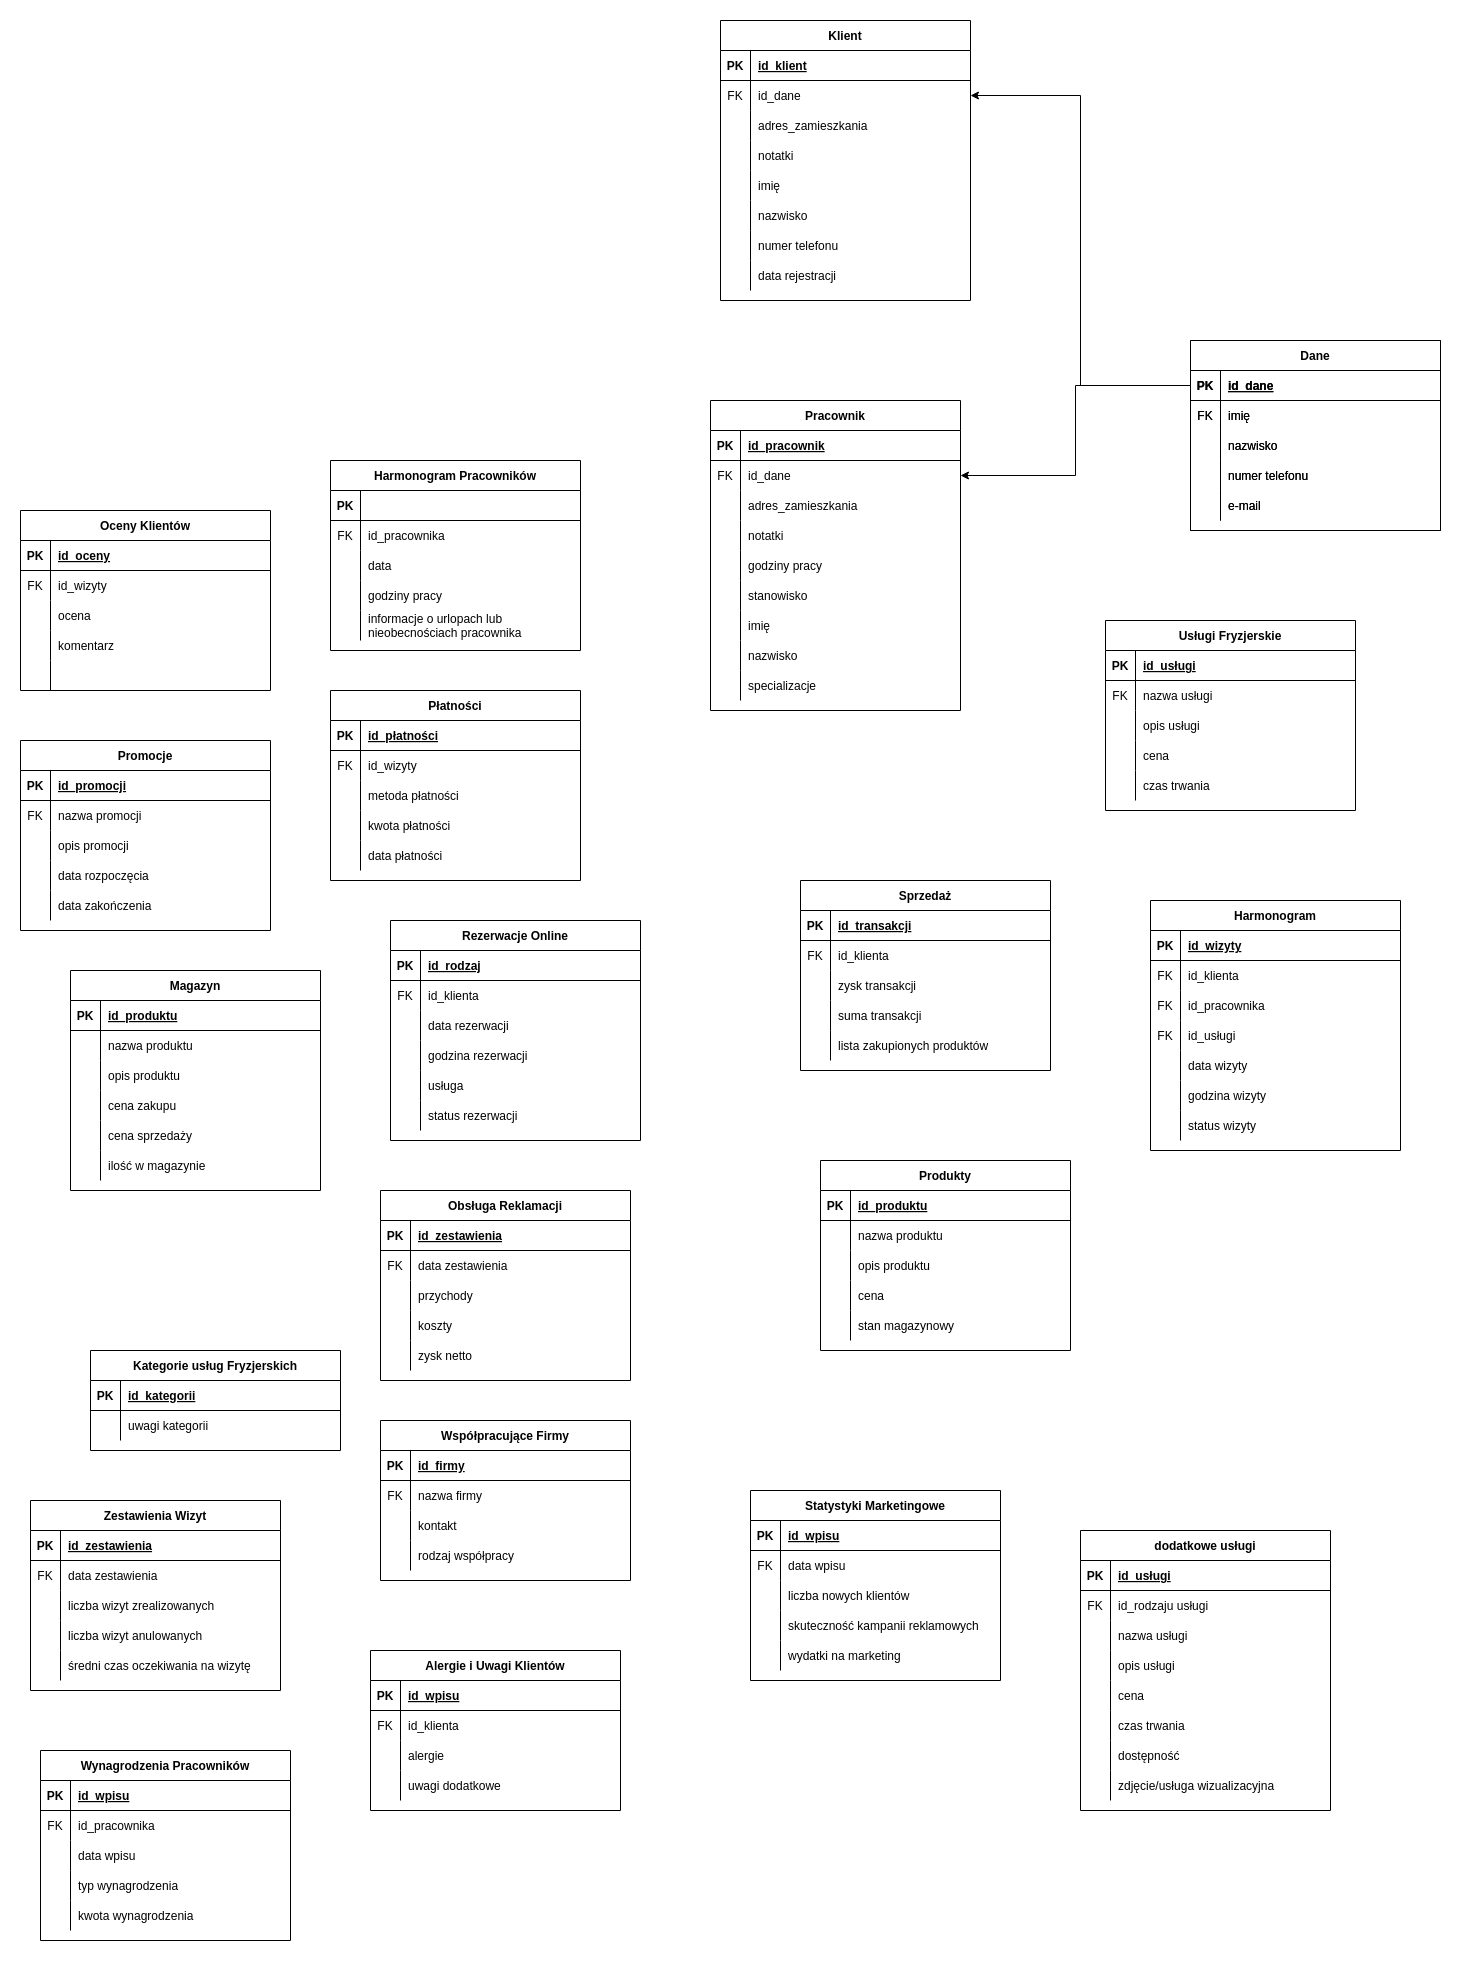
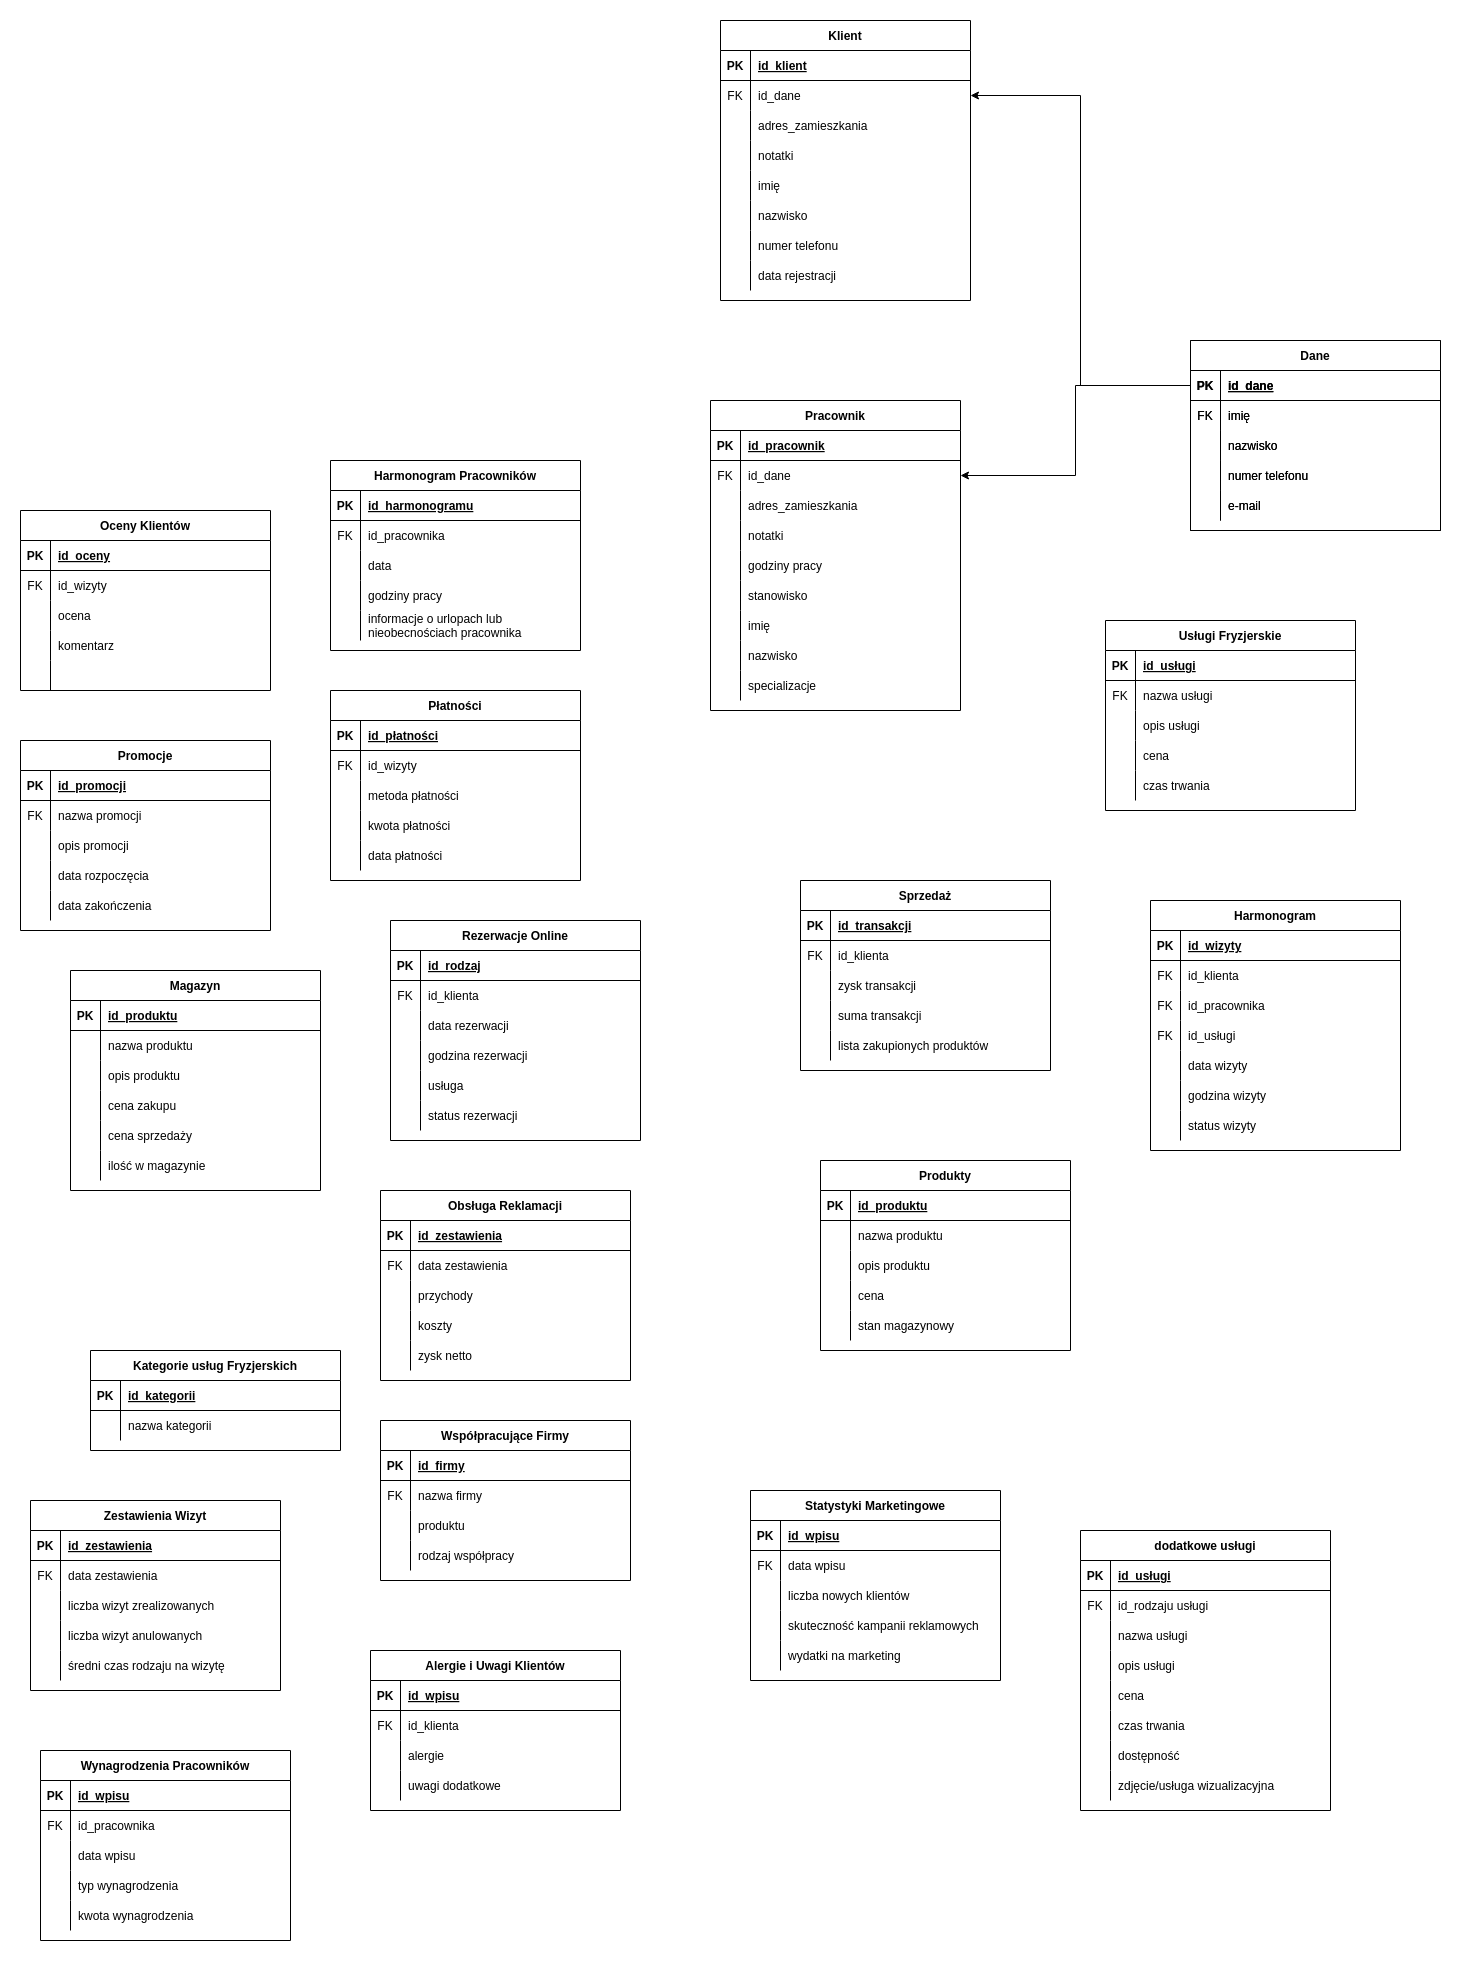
none -> (471, 506)
(172, 1426) -> (174, 1426)
(442, 1526) -> (445, 1526)
(166, 1666) -> (156, 1666)
